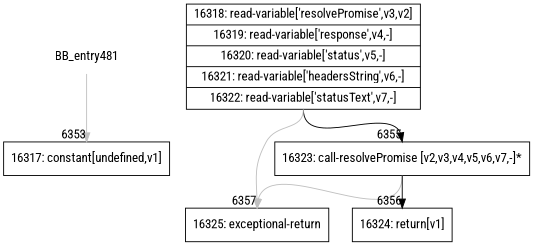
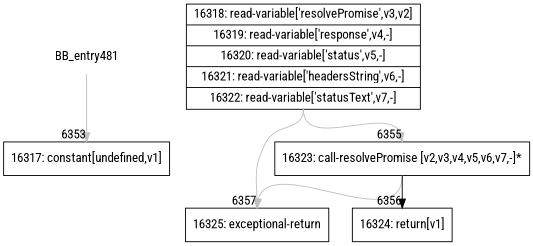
(348, 126) -> (348, 126)
